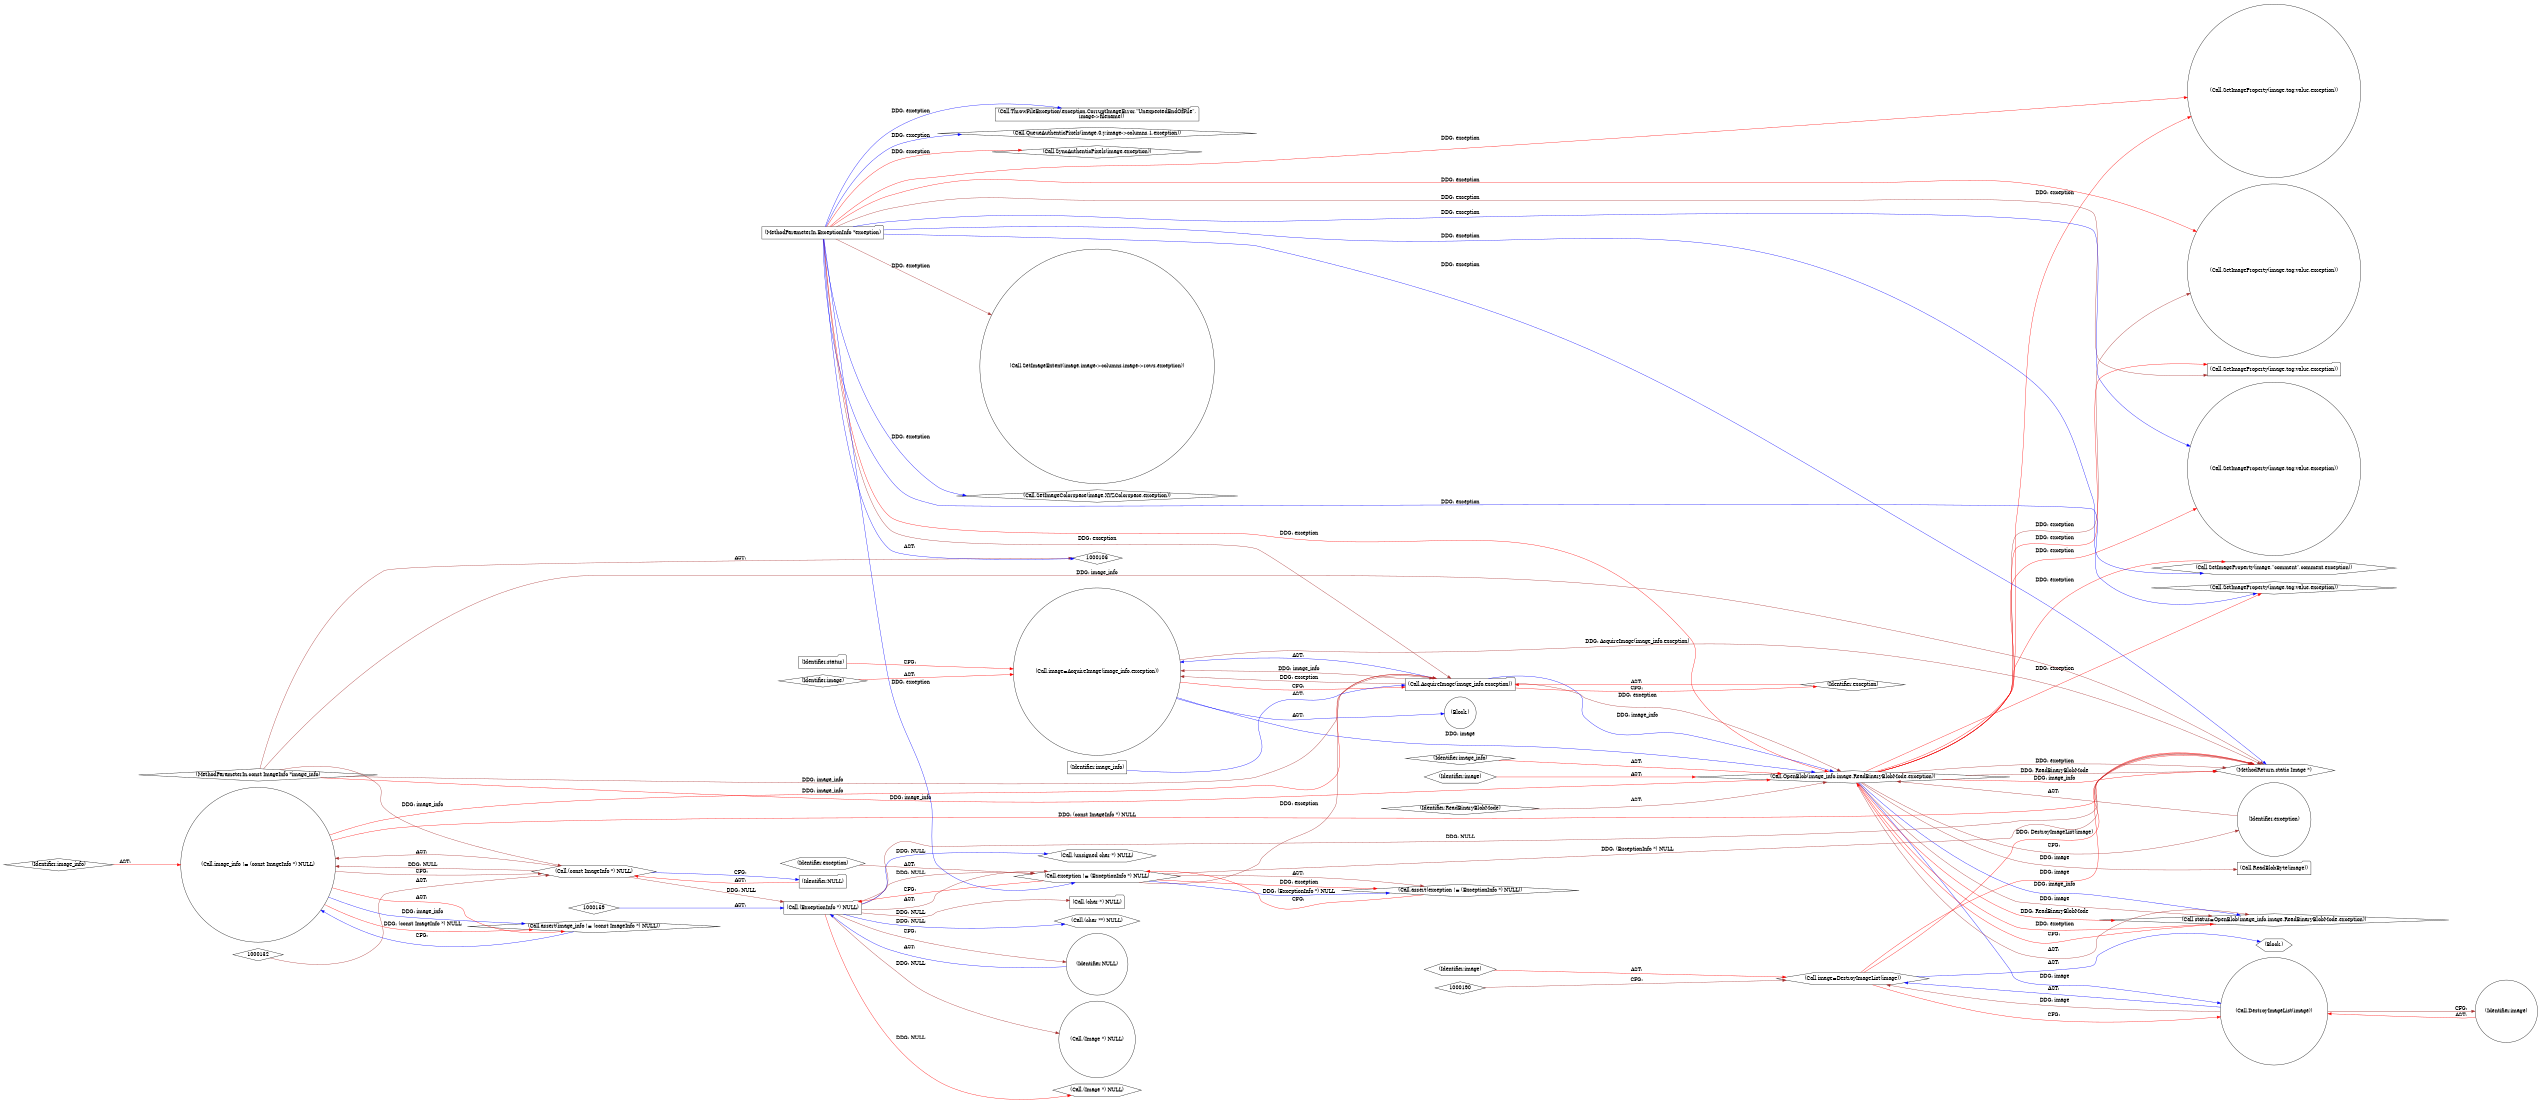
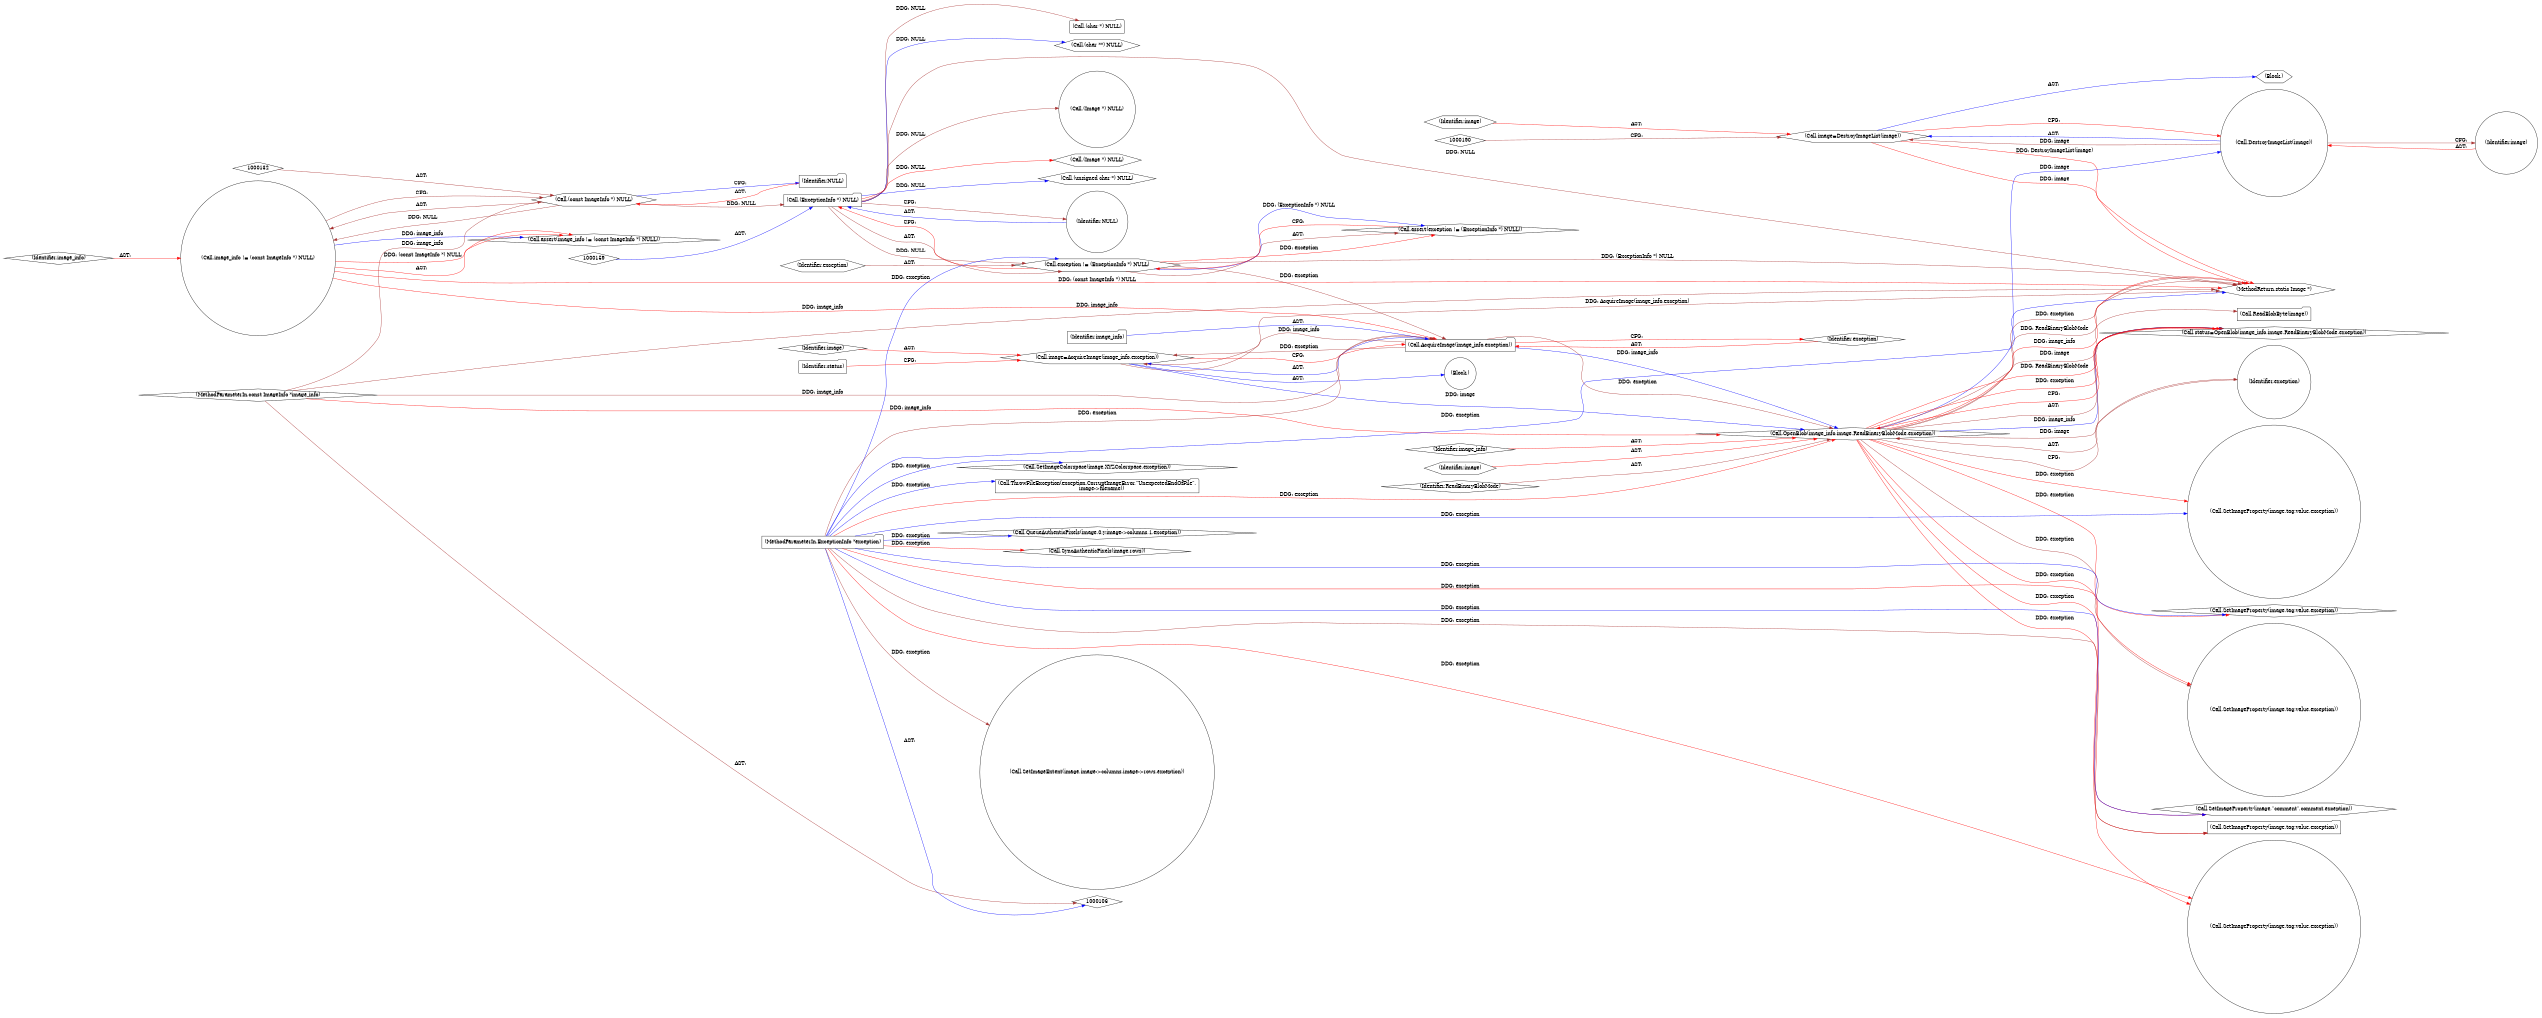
(1097, 152) -> (1097, 552)
(1097, 672) -> (1097, 358)
(446, 946) -> none
